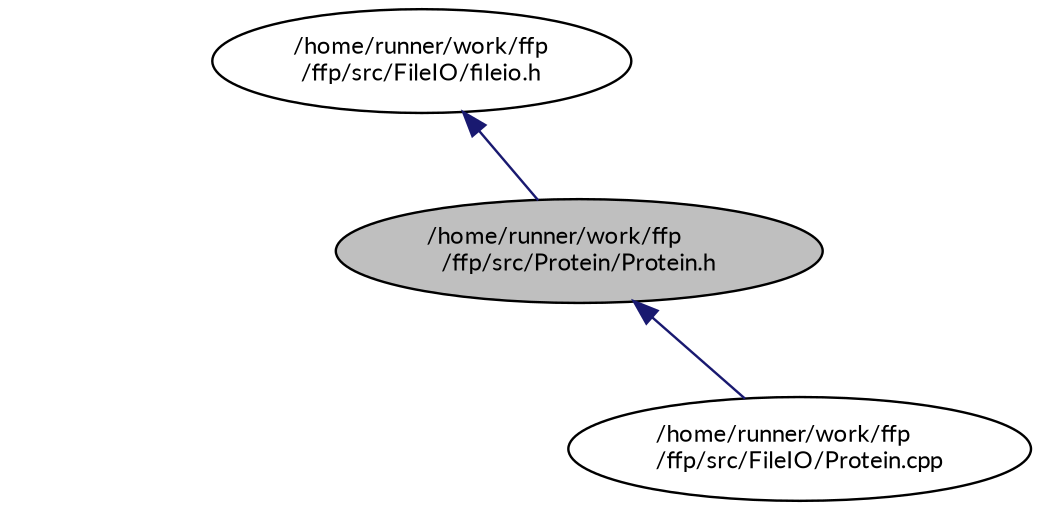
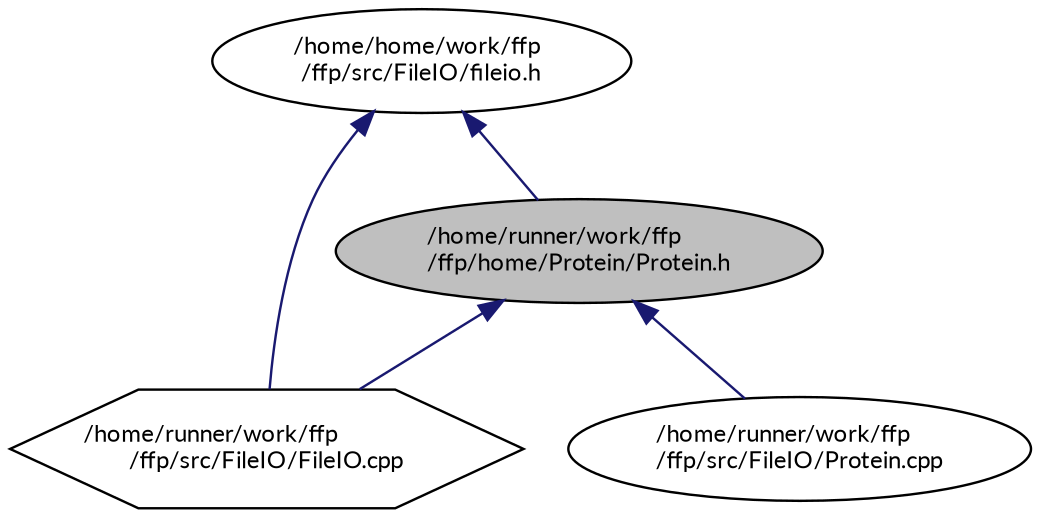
(422, 61) -> (422, 61)
(579, 251) -> (579, 251)
none -> (267, 449)
